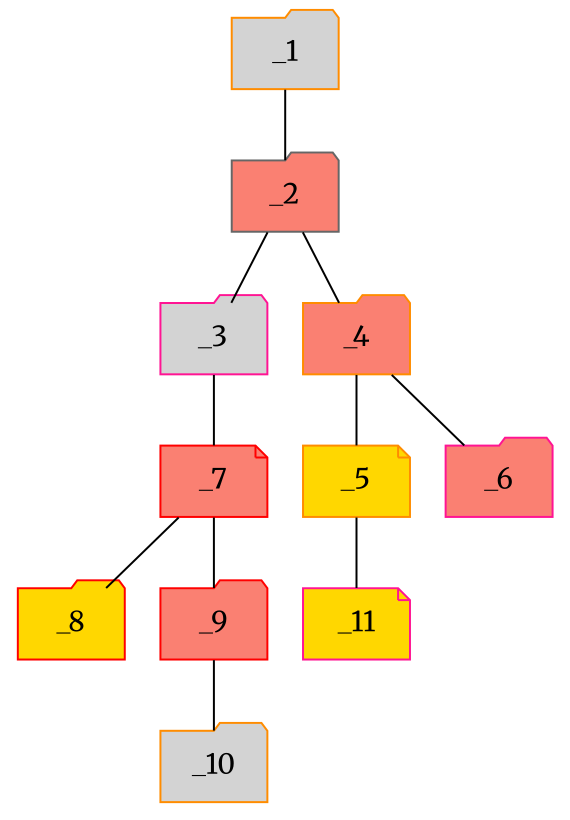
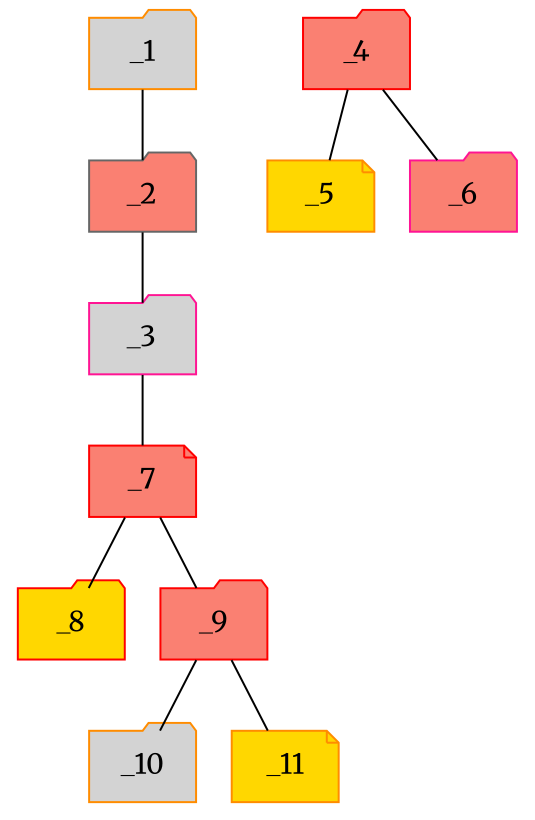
(321, 268) -> none
(356, 339) -> (356, 53)
(356, 553) -> (250, 695)
(356, 624) -> (285, 766)
